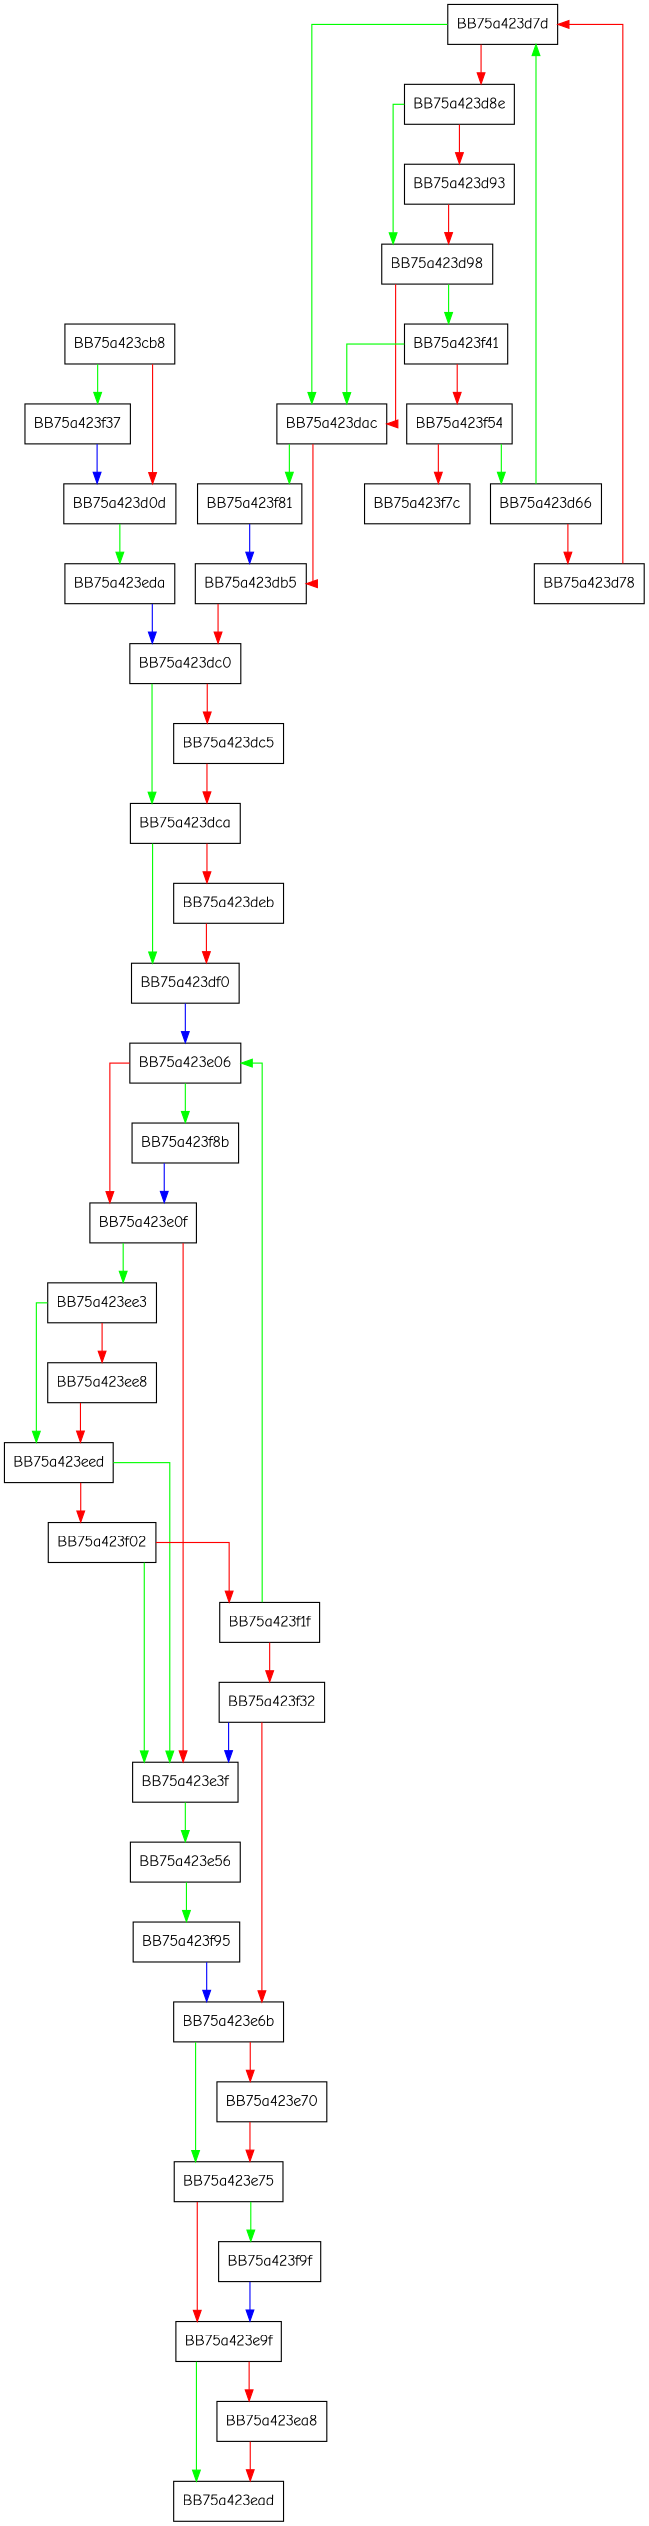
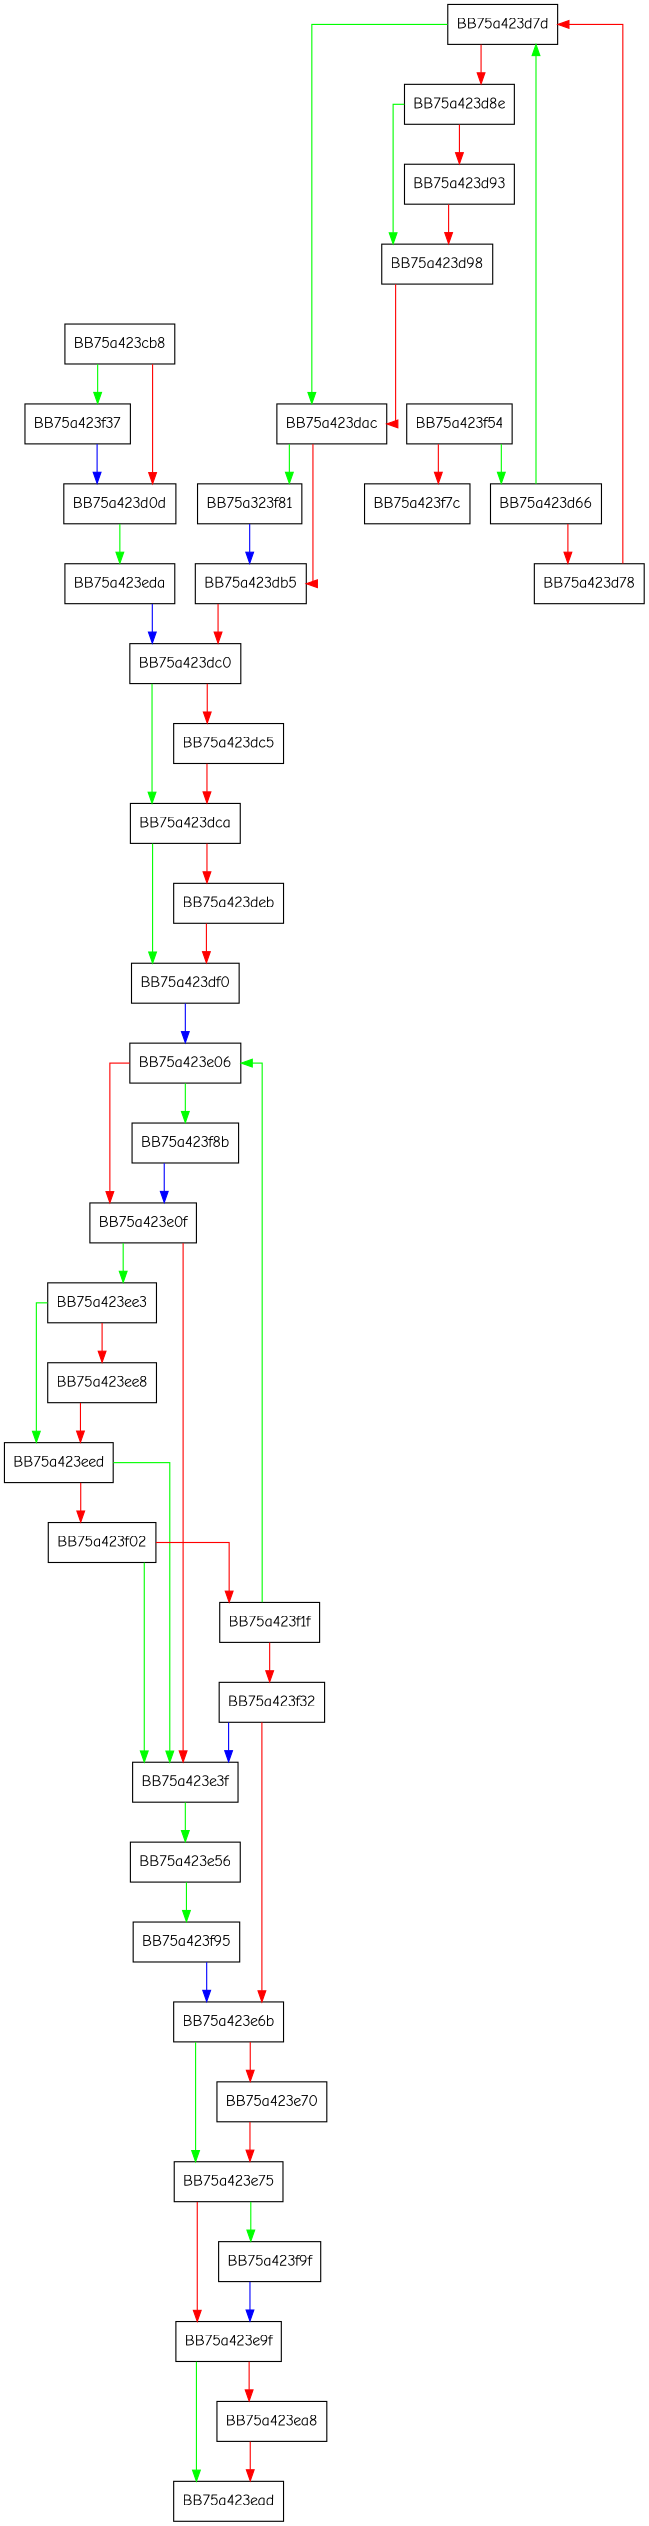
(456, 344) -> none
(250, 504) -> (250, 504)
